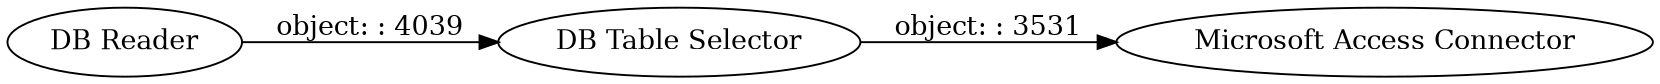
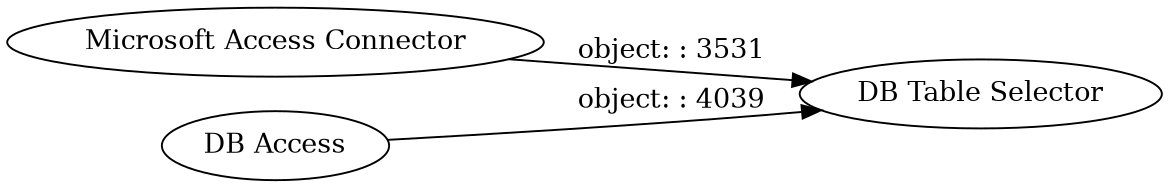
(125, 42) -> (276, 146)
(979, 42) -> (650, 70)
